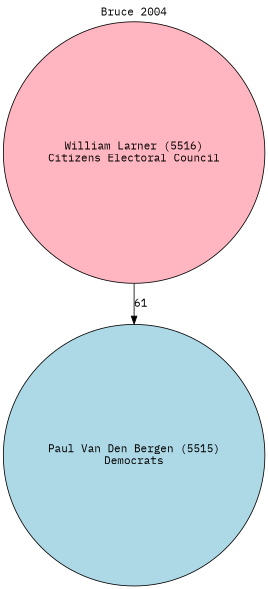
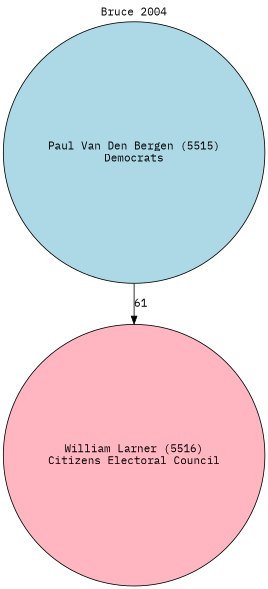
(134, 300) -> (134, 300)
